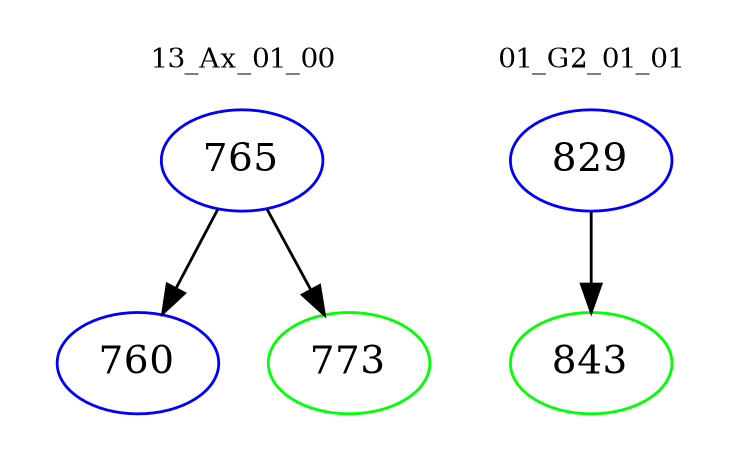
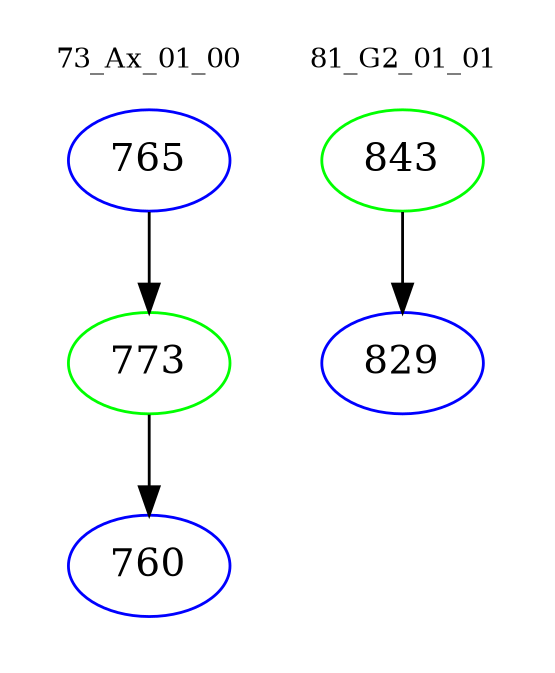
(244, 61) -> (149, 61)
(593, 61) -> (404, 61)
(591, 248) -> (403, 248)
(197, 249) -> (149, 451)
